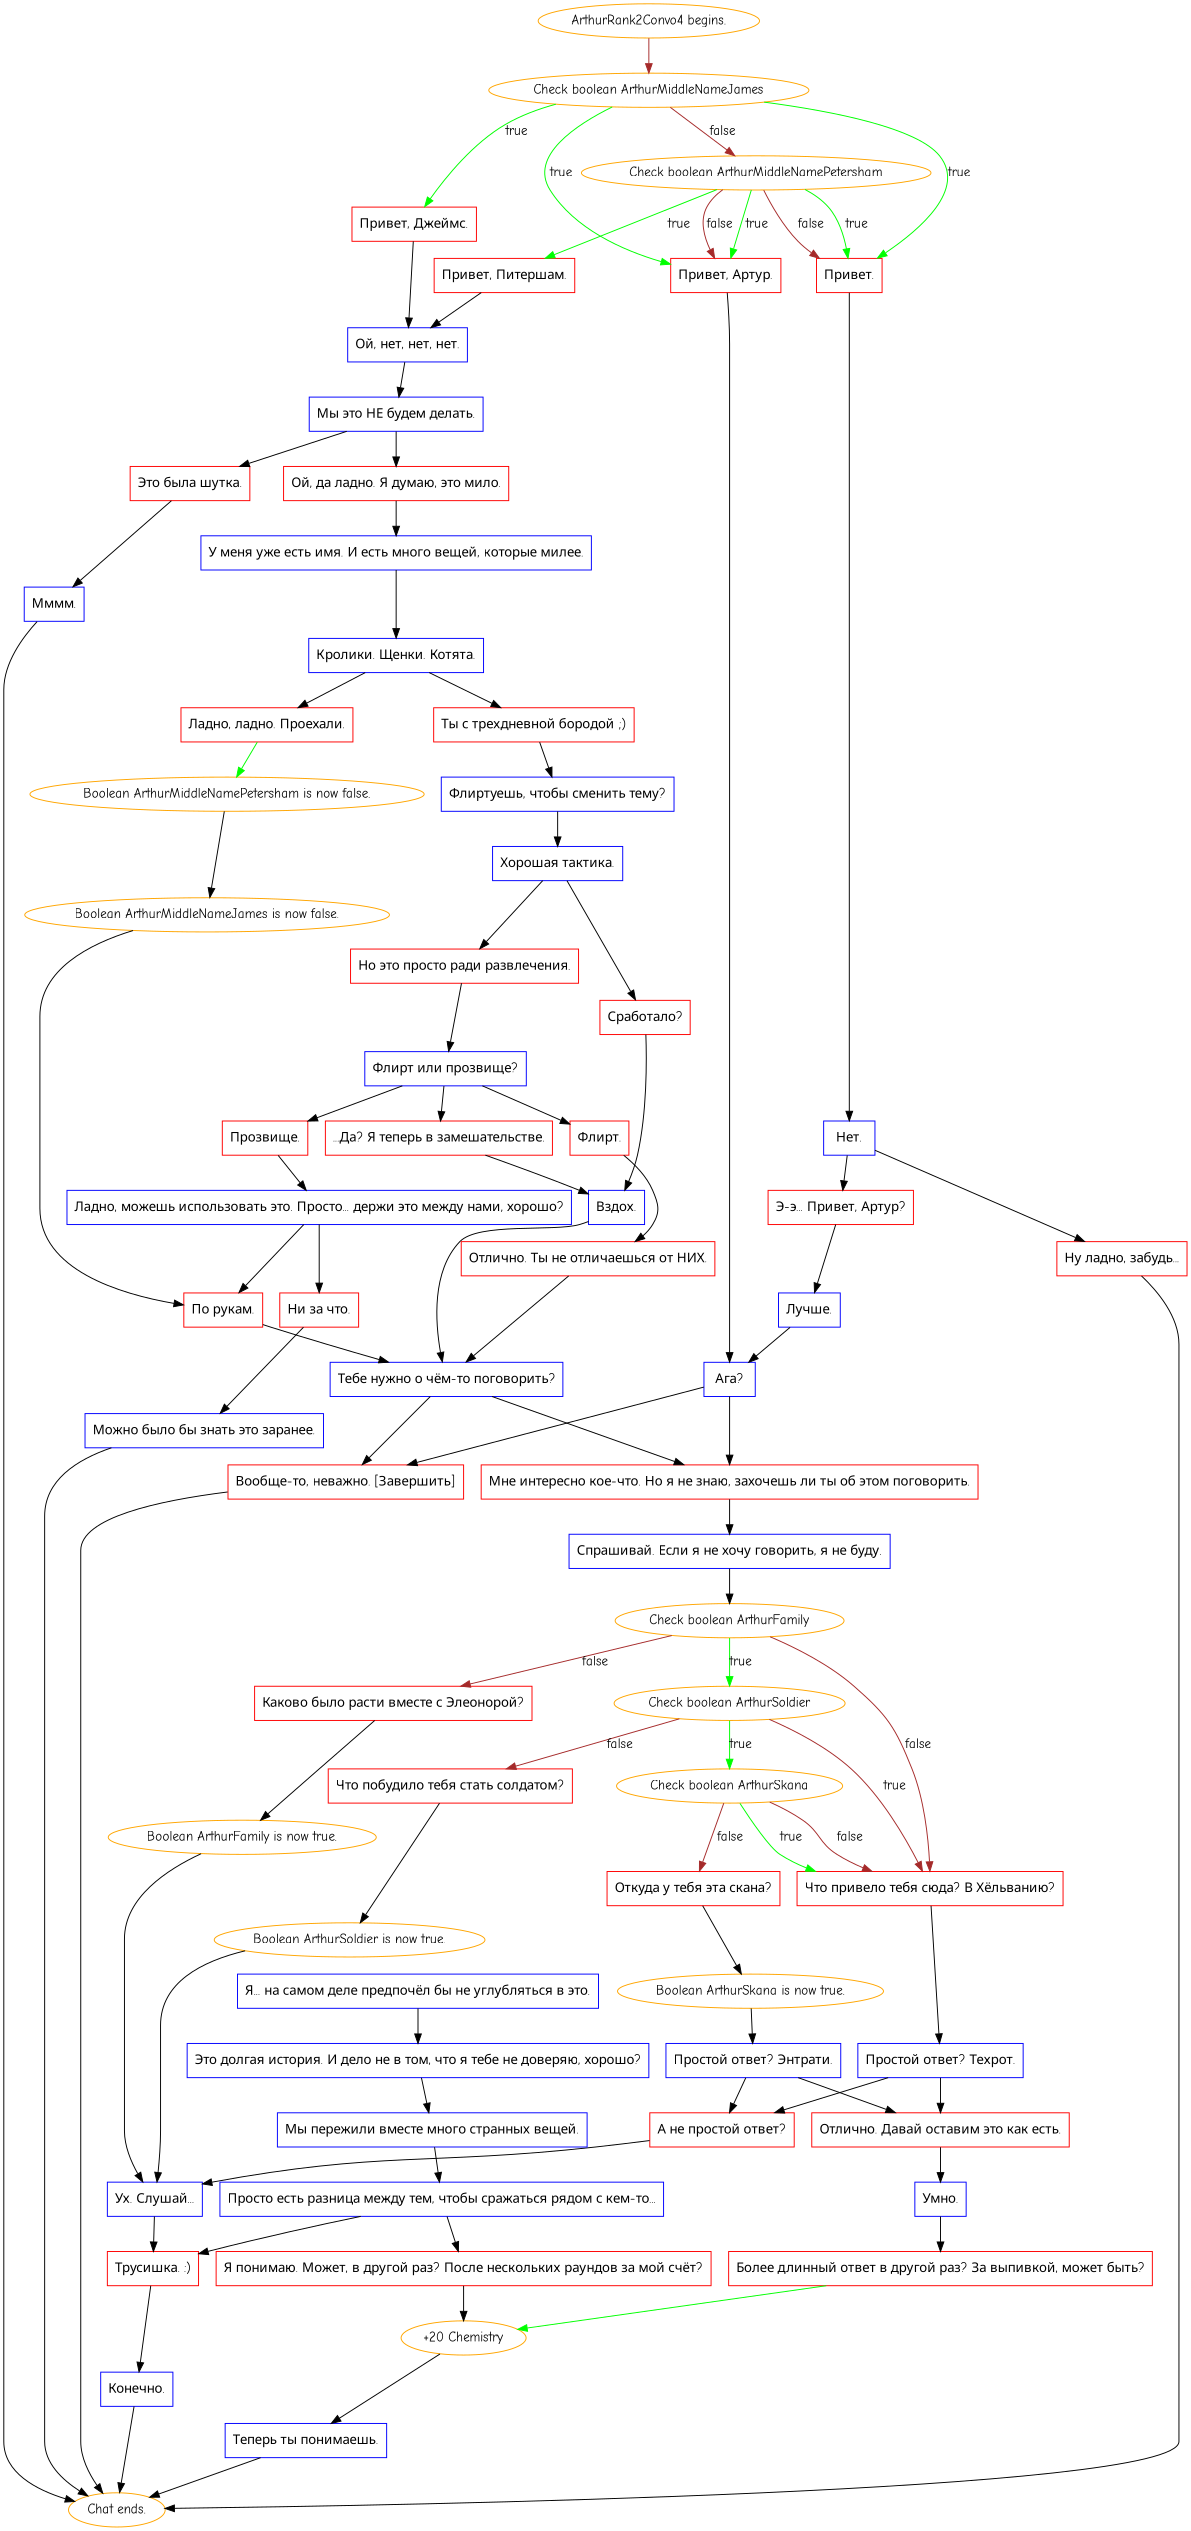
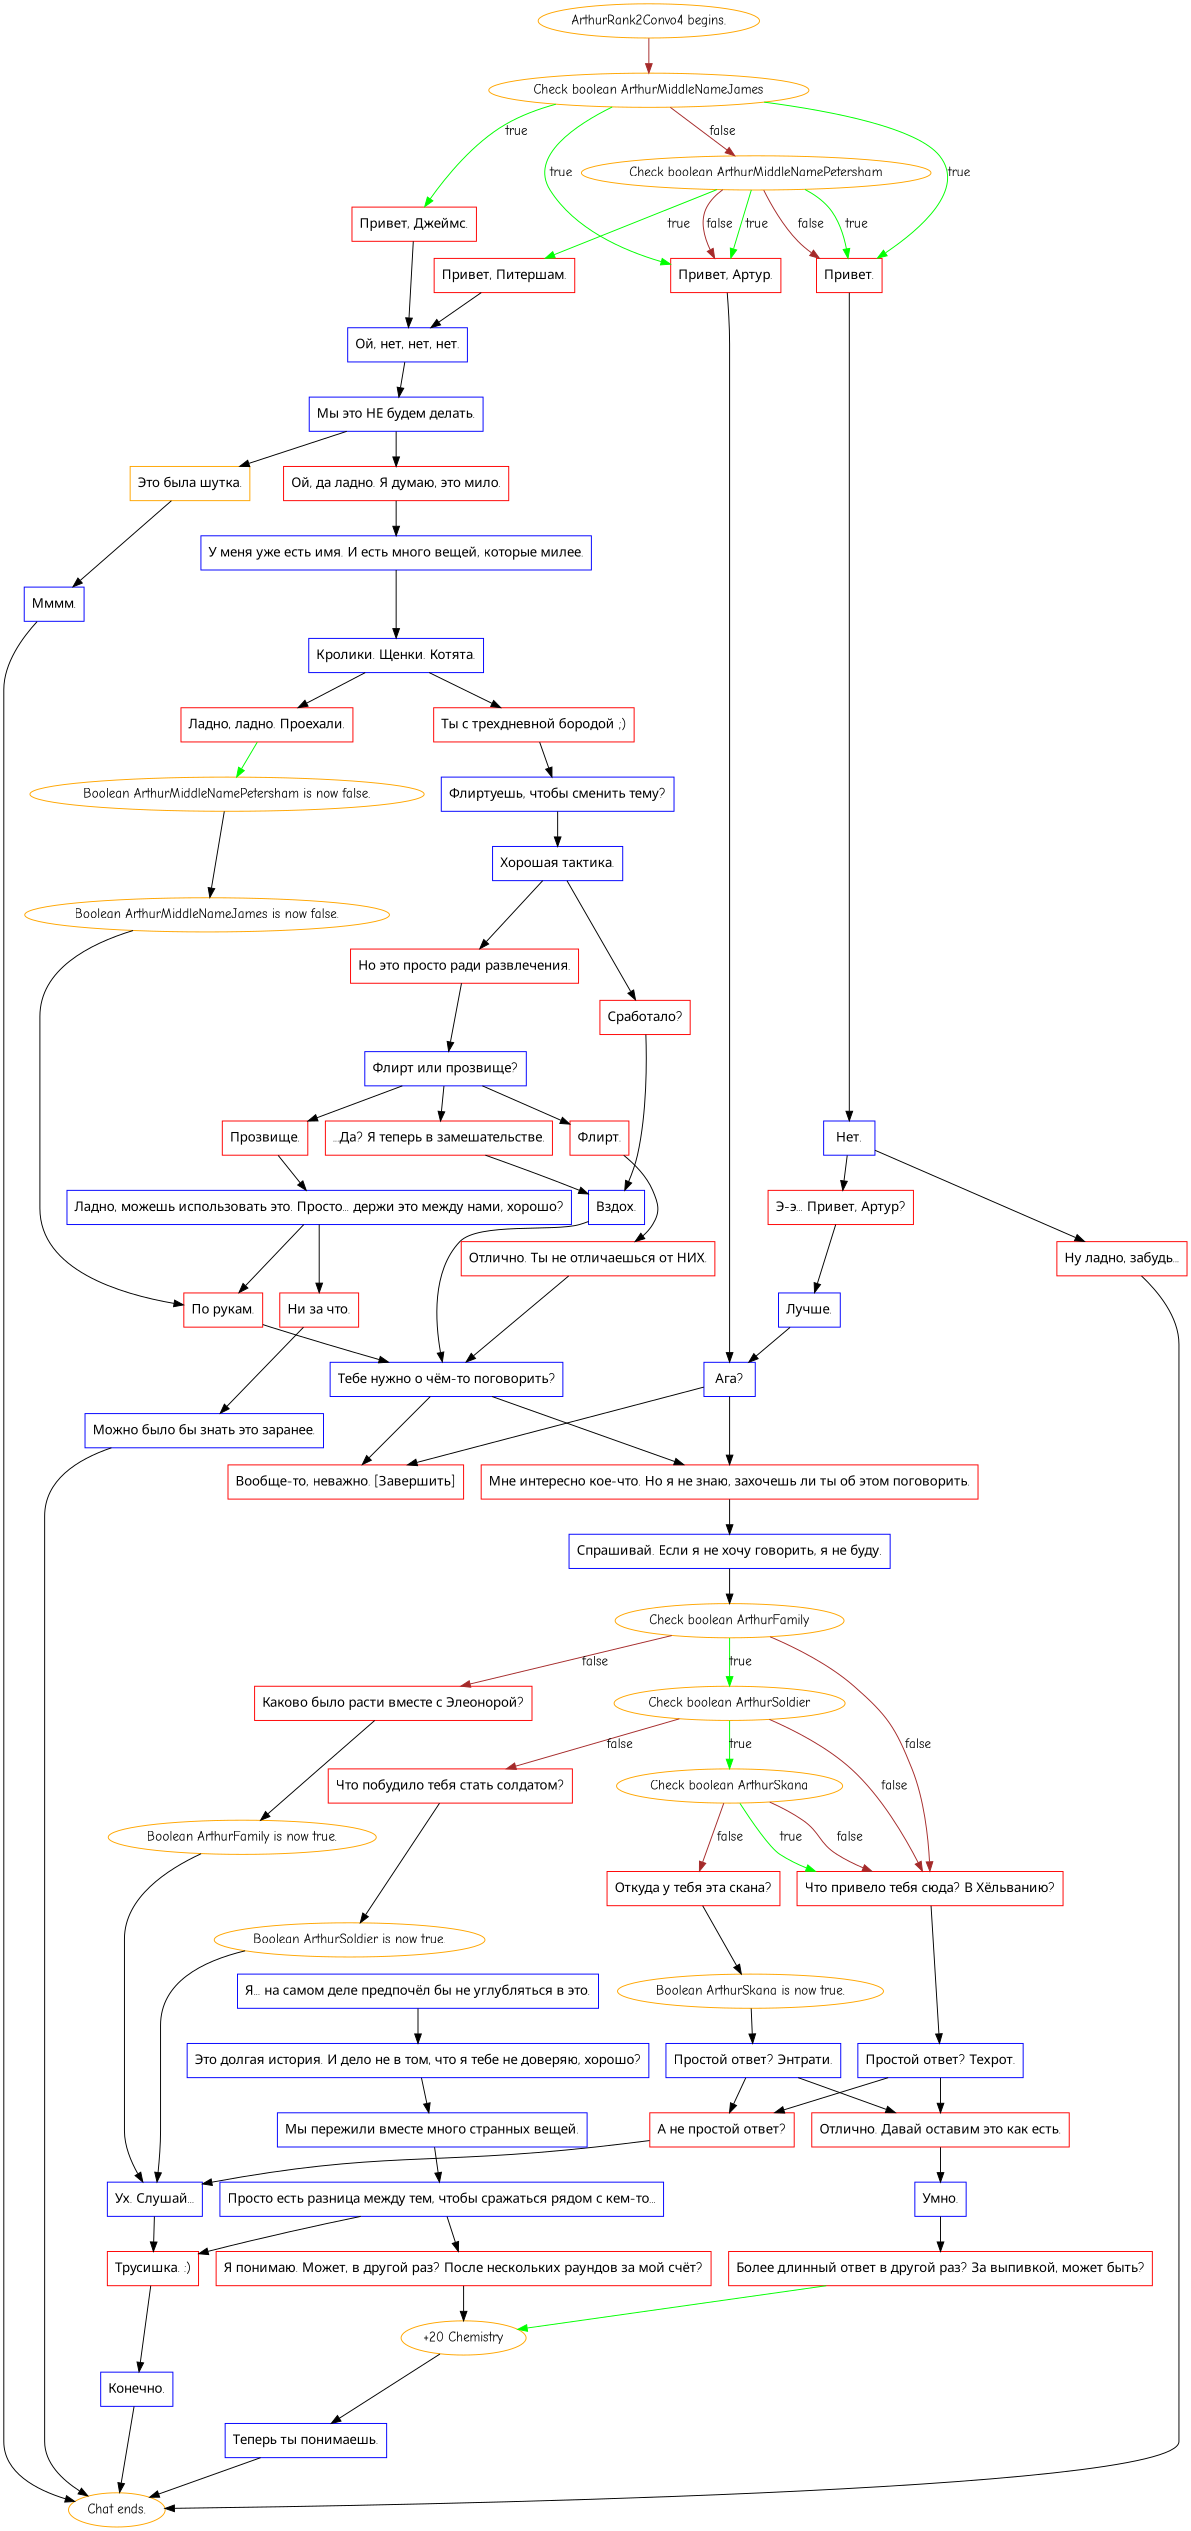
(190, 484) -> (190, 484)
(895, 1786) -> (895, 1786)
(81, 1937) -> none
